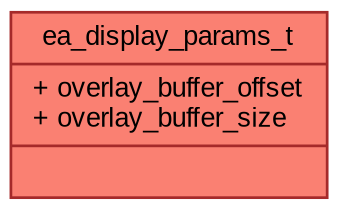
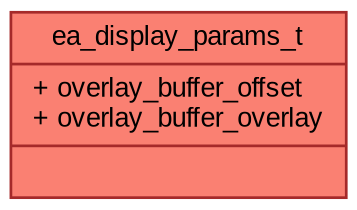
(161, 119) -> (179, 119)
